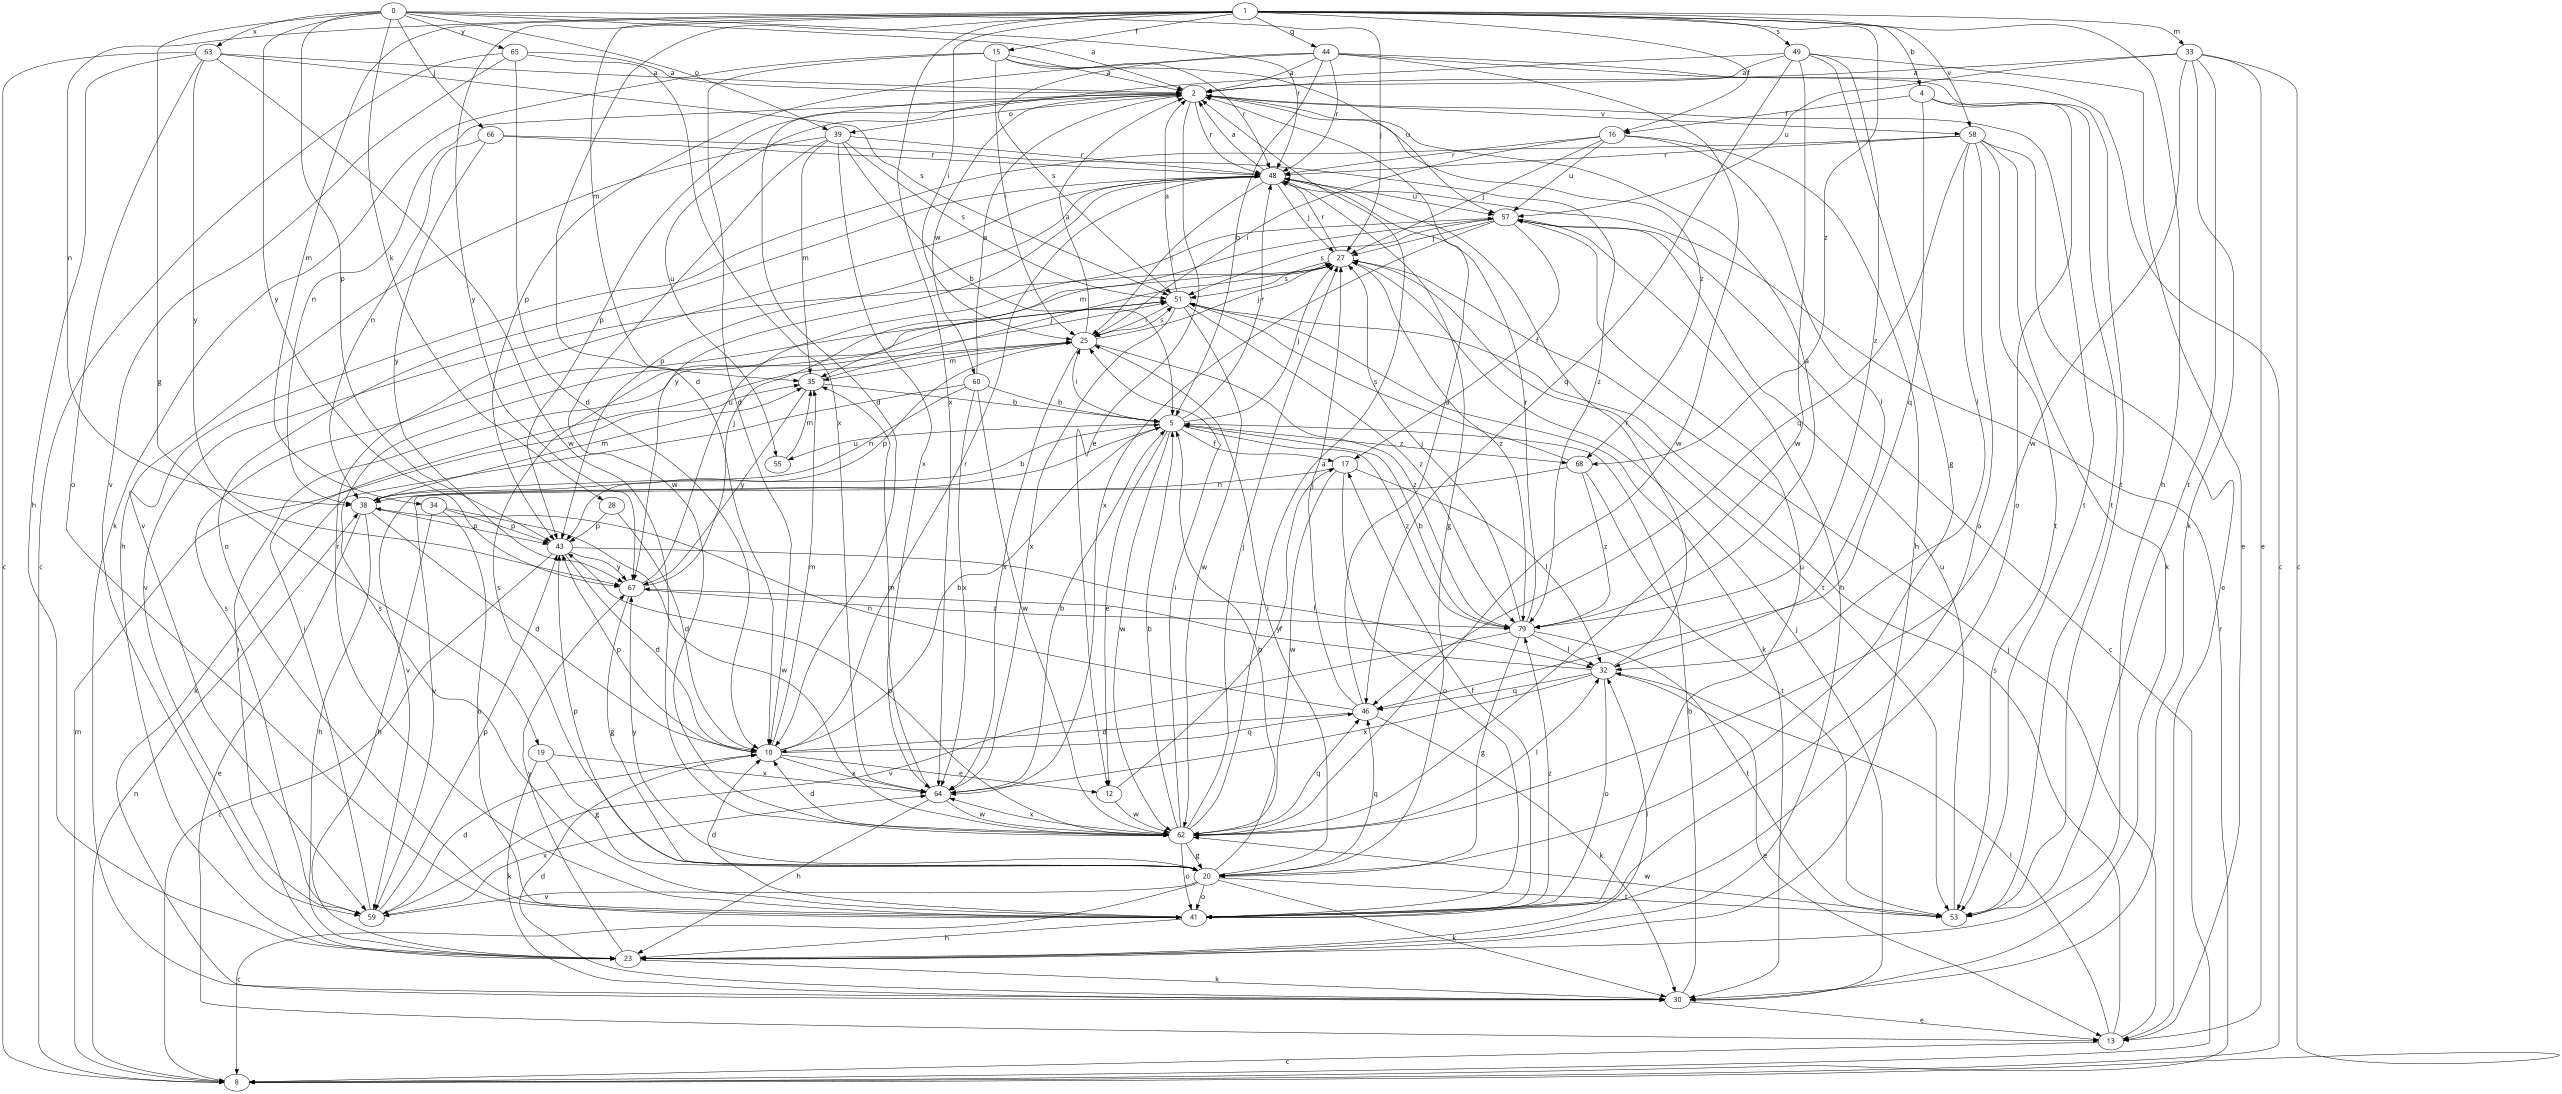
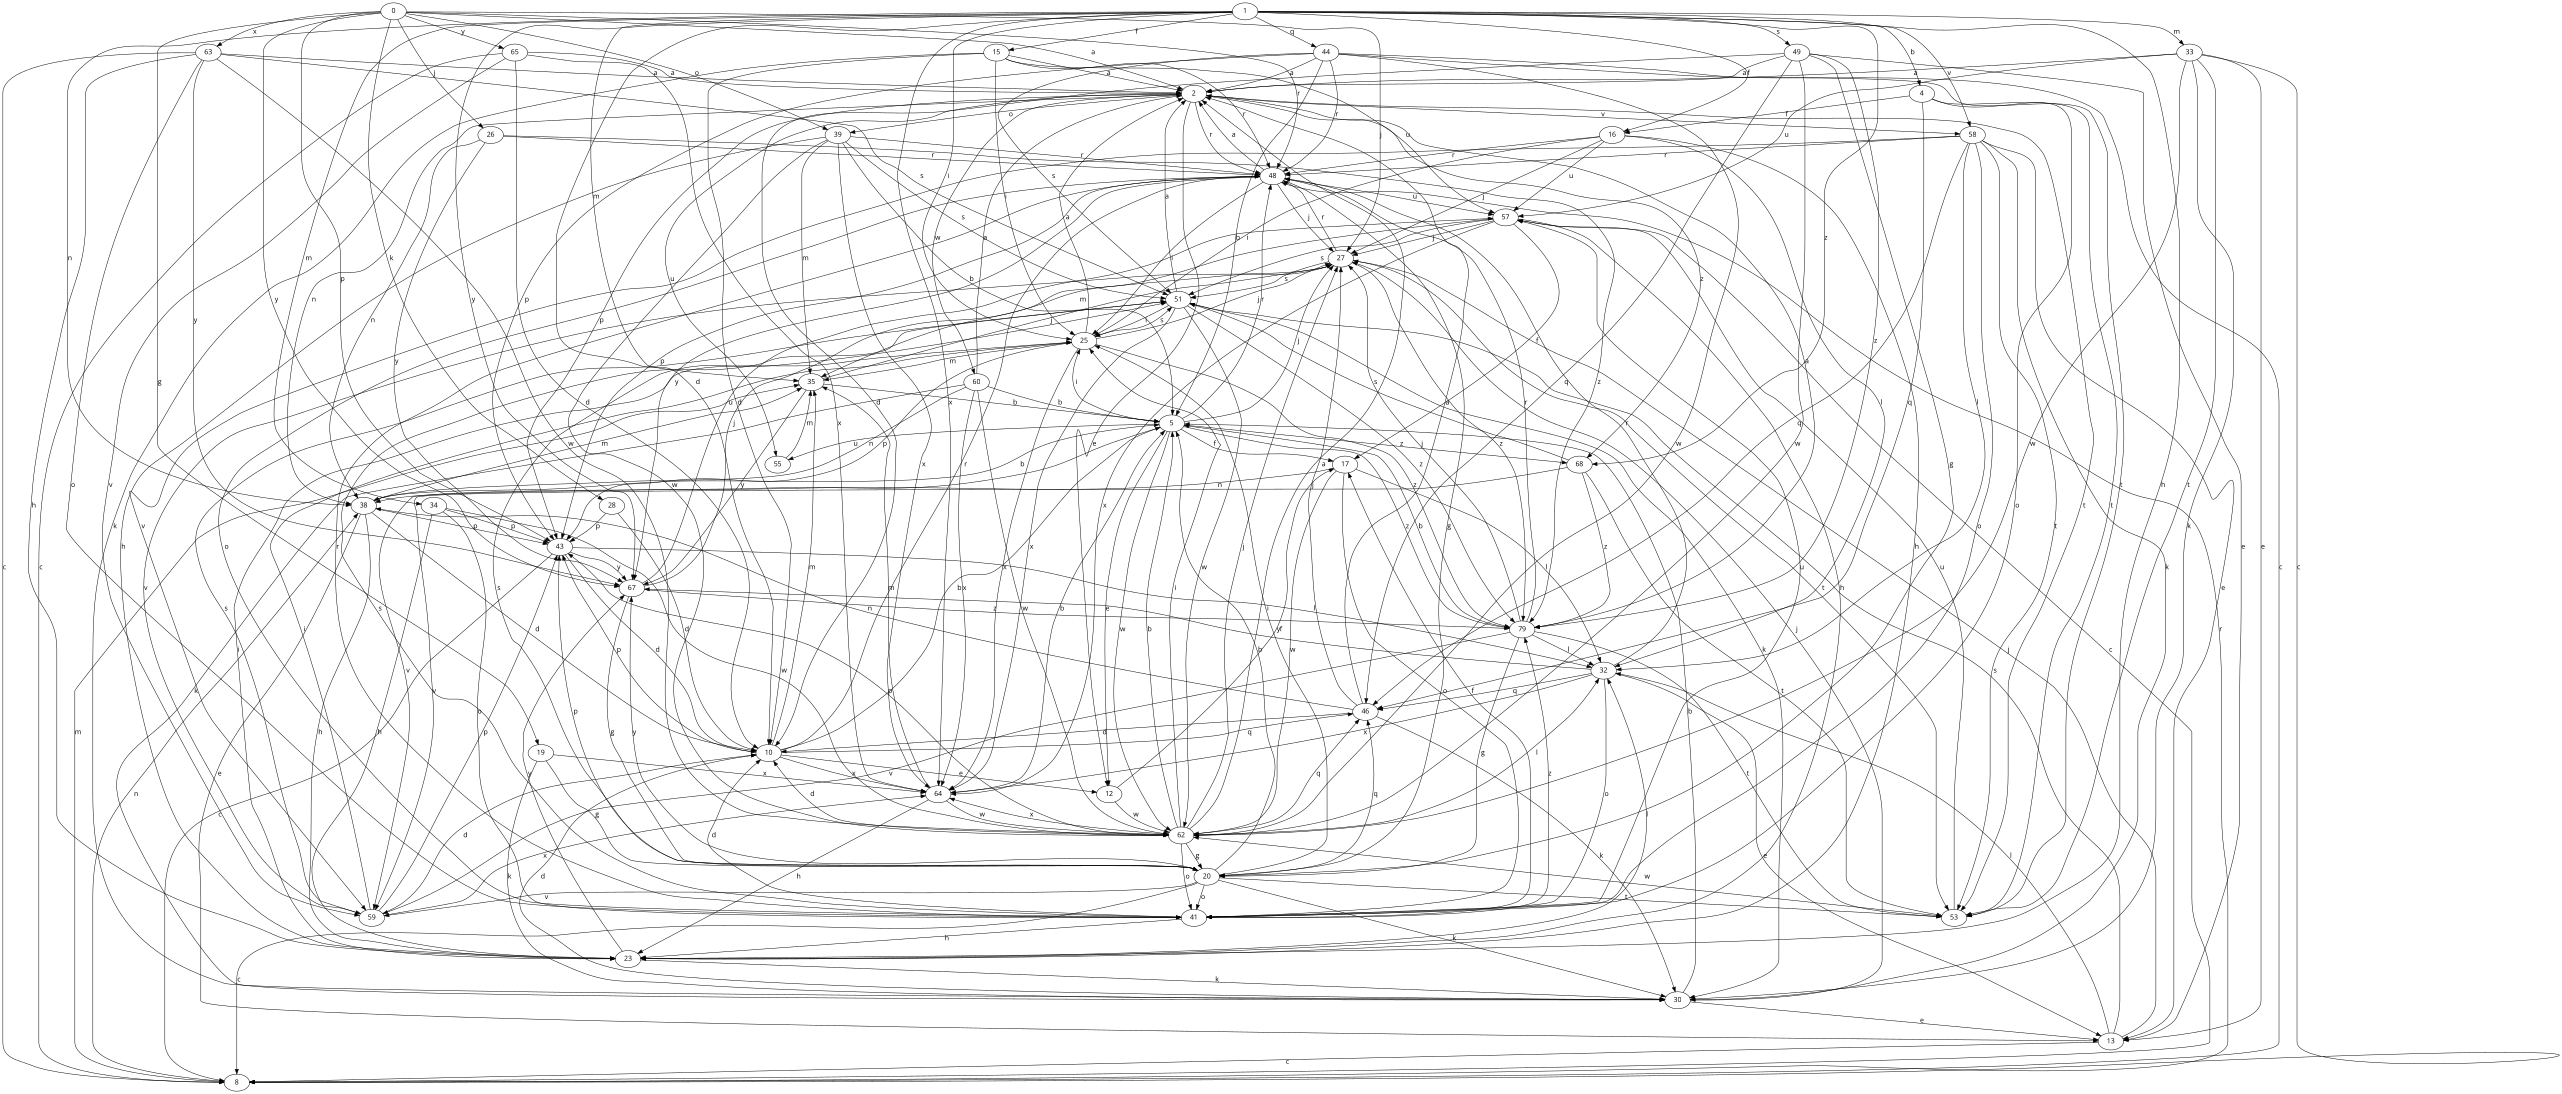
(491, 135) -> (491, 135)
